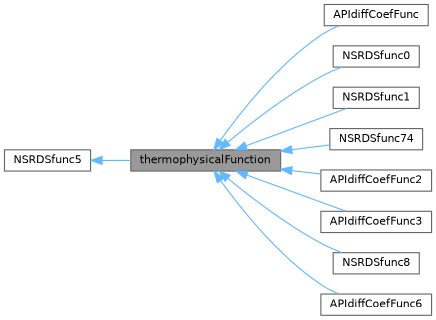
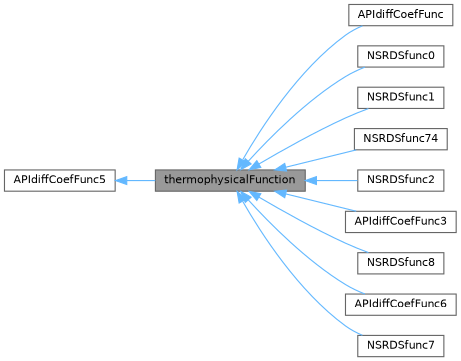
(48, 160) -> (60, 181)
(376, 181) -> (401, 181)
none -> (401, 346)
